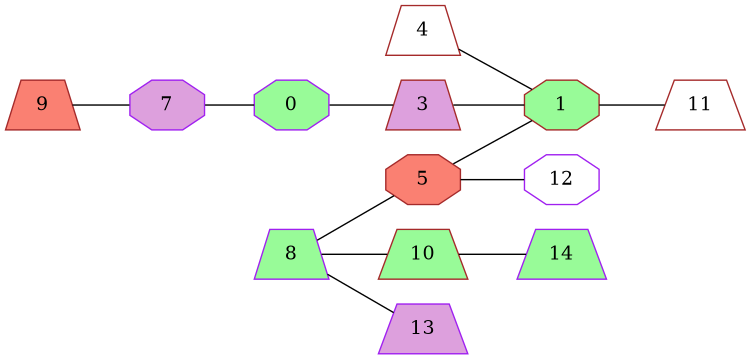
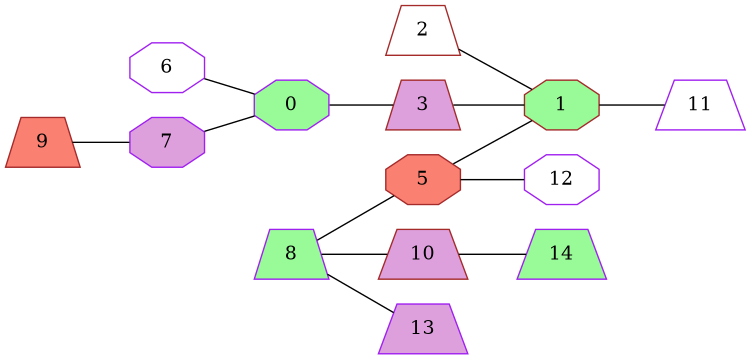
(423, 30) -> (423, 30)
none -> (167, 68)
(700, 105) -> (700, 105)
(423, 254) -> (423, 254)
